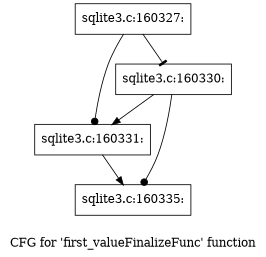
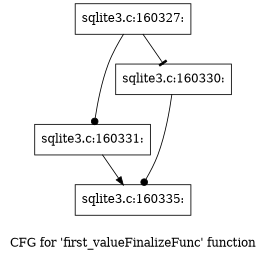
(136, 107) -> none
